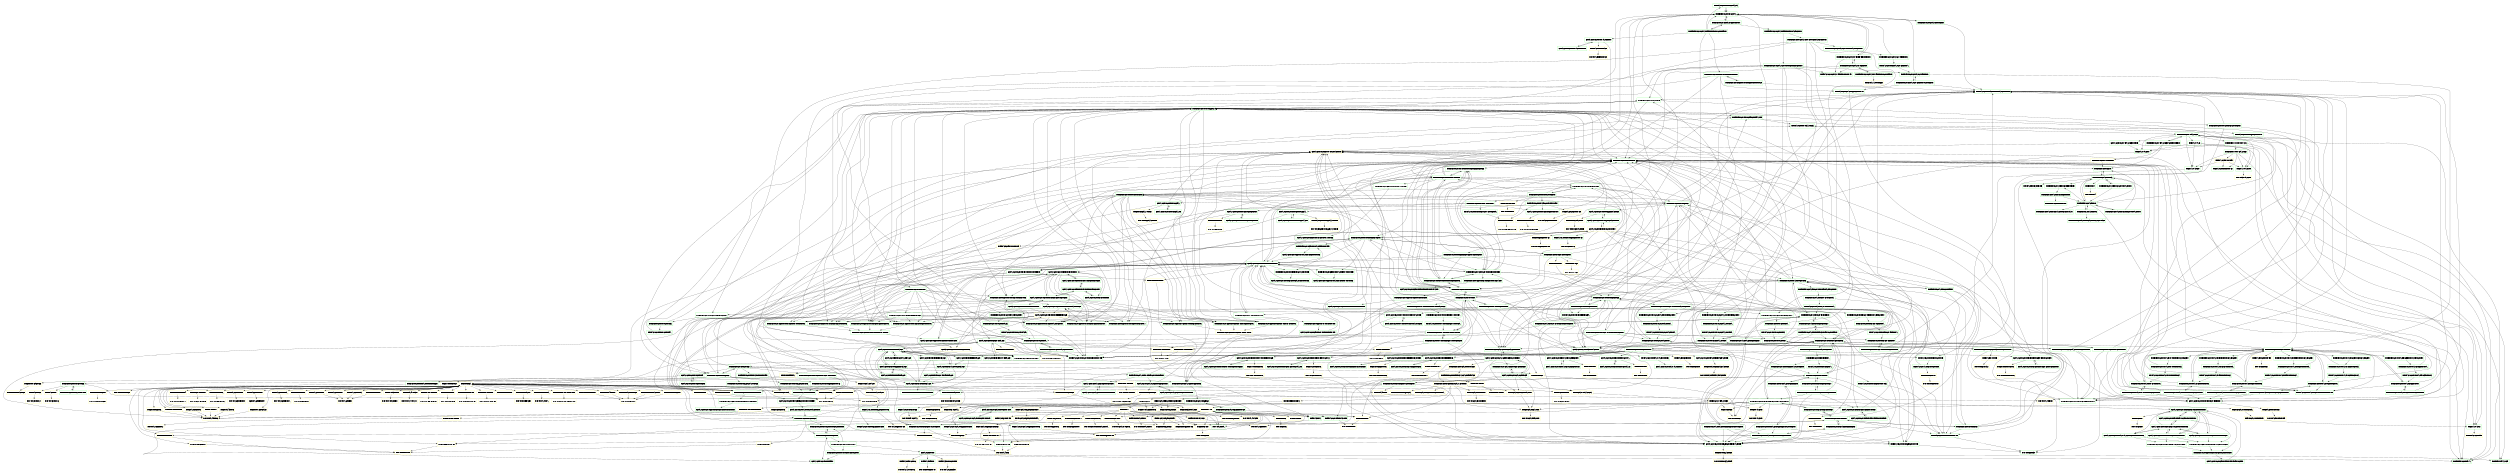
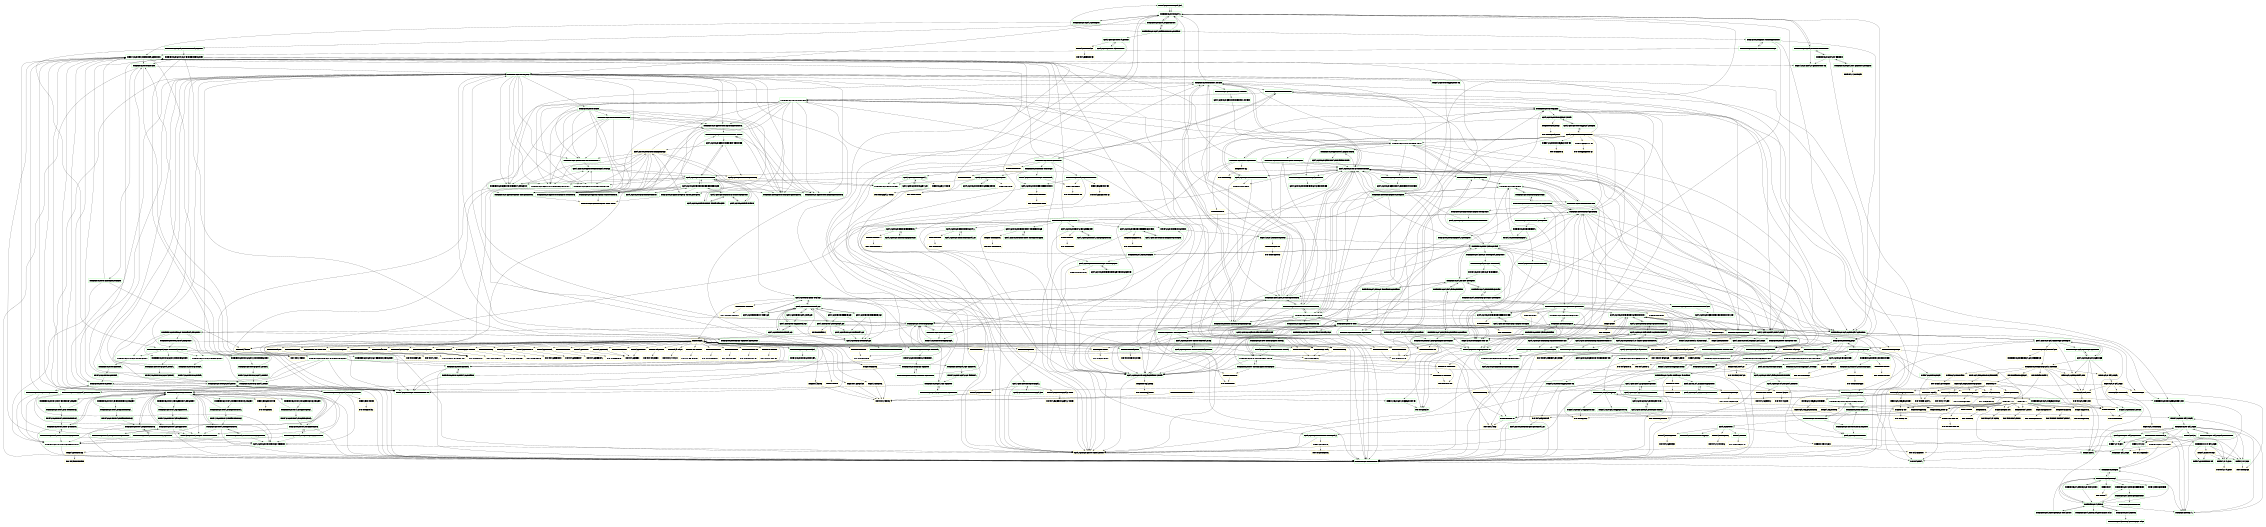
(1180, 95) -> (172, 345)
(1562, 165) -> (1324, 342)
none -> (1660, 179)
(1680, 249) -> none
(849, 293) -> (1412, 173)
(2419, 313) -> (174, 315)
none -> (1686, 323)
(1795, 328) -> (296, 373)
none -> (710, 358)
(1299, 362) -> (1535, 422)
(2006, 375) -> none
(1646, 385) -> (1879, 351)
(198, 392) -> (465, 349)
(257, 401) -> (574, 358)
(174, 410) -> none
(2242, 410) -> (2118, 392)
none -> (1694, 435)
